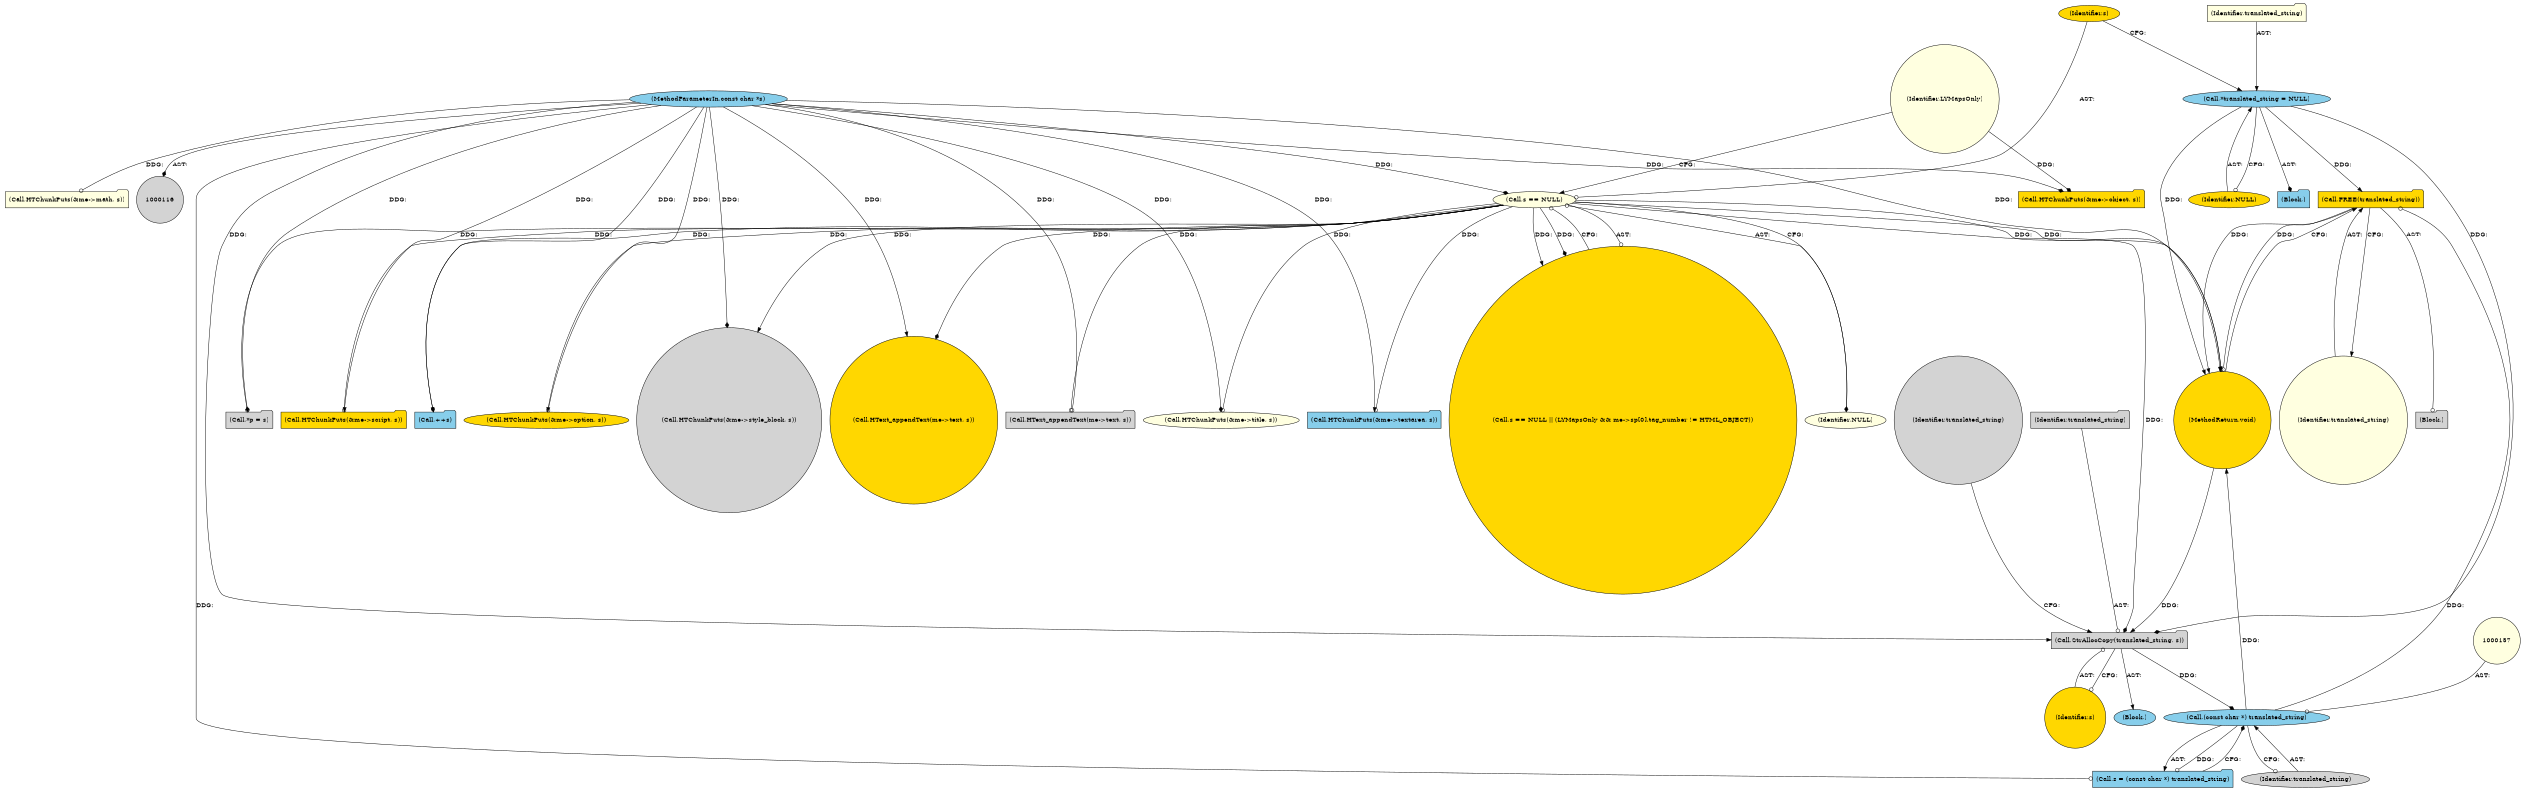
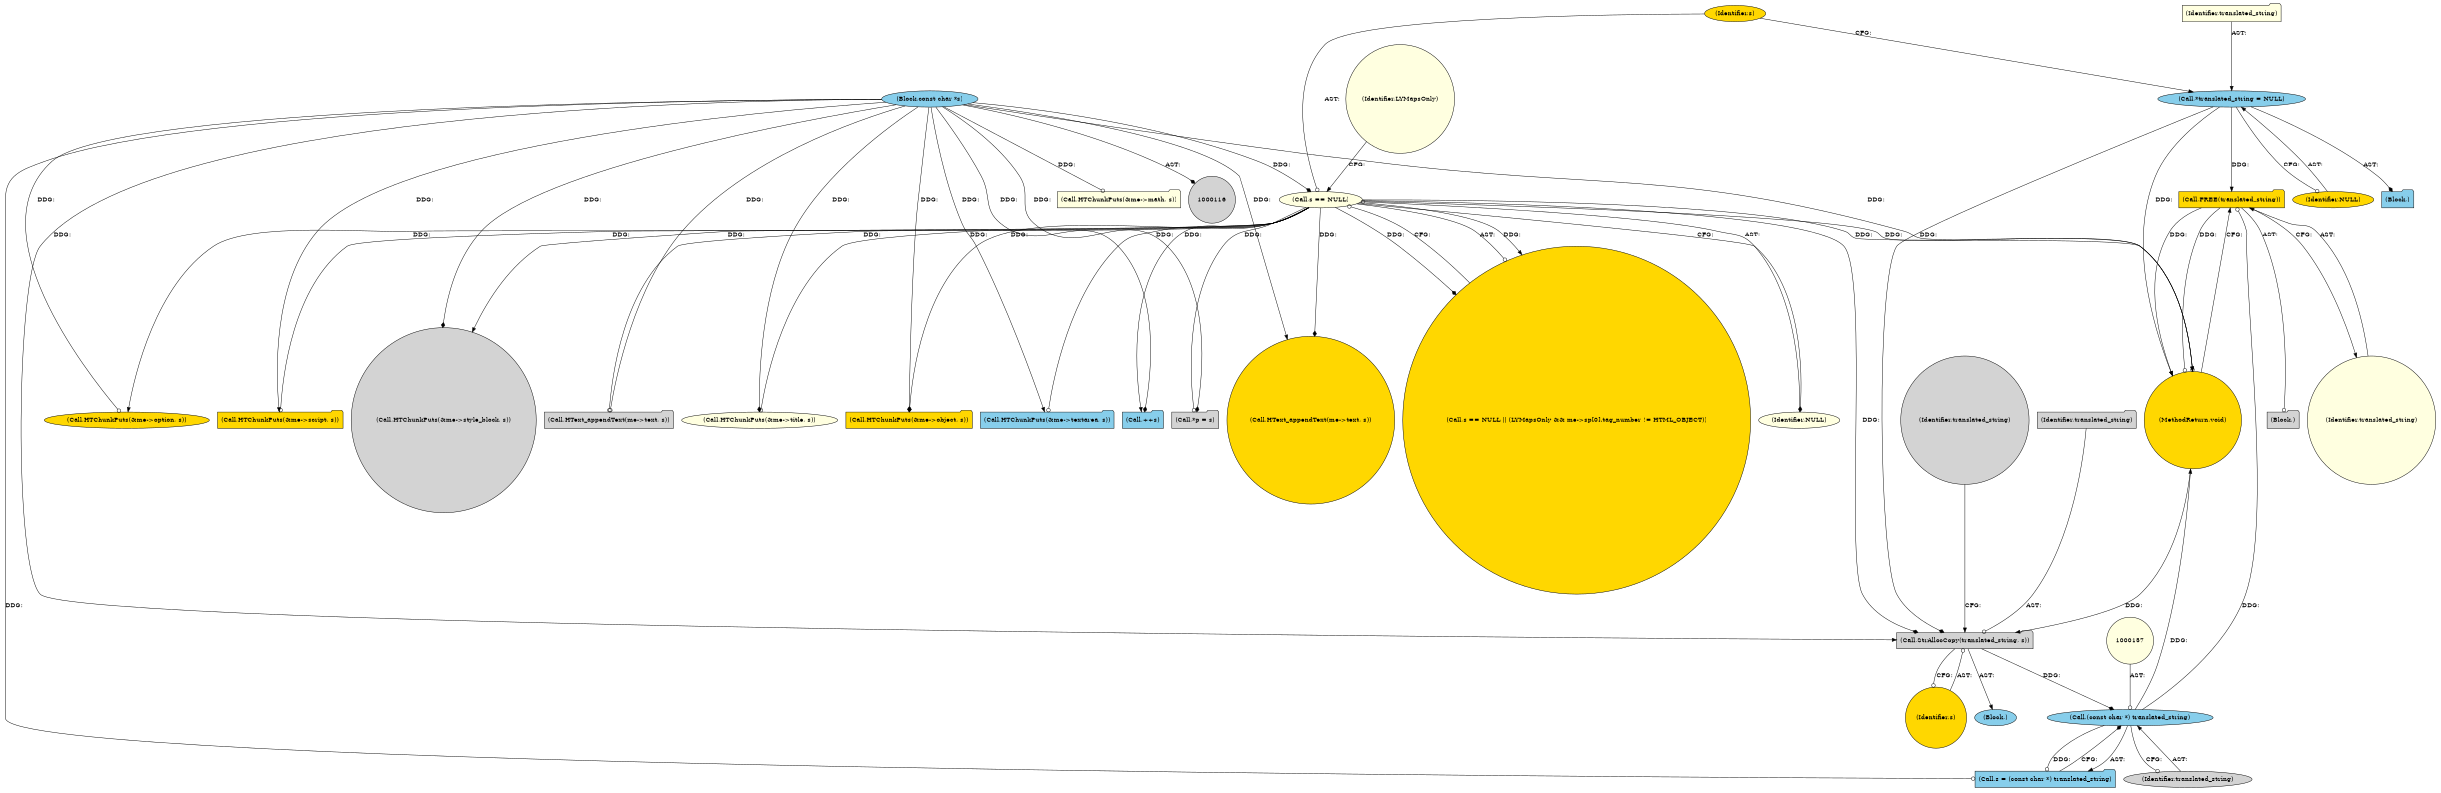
(708, 99) -> (930, 99)
(2028, 160) -> (1080, 226)
